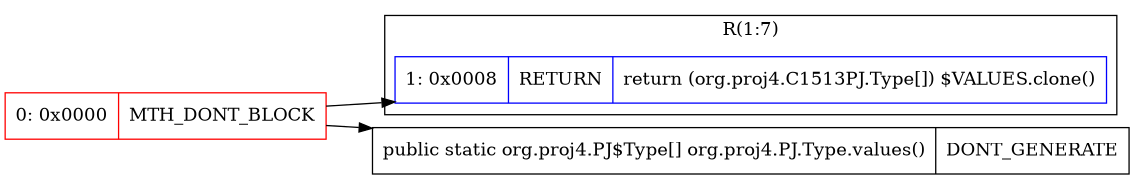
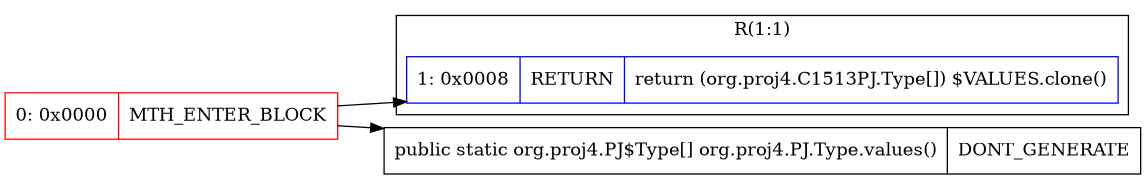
(751, 30) -> (762, 30)
(222, 115) -> (228, 115)
